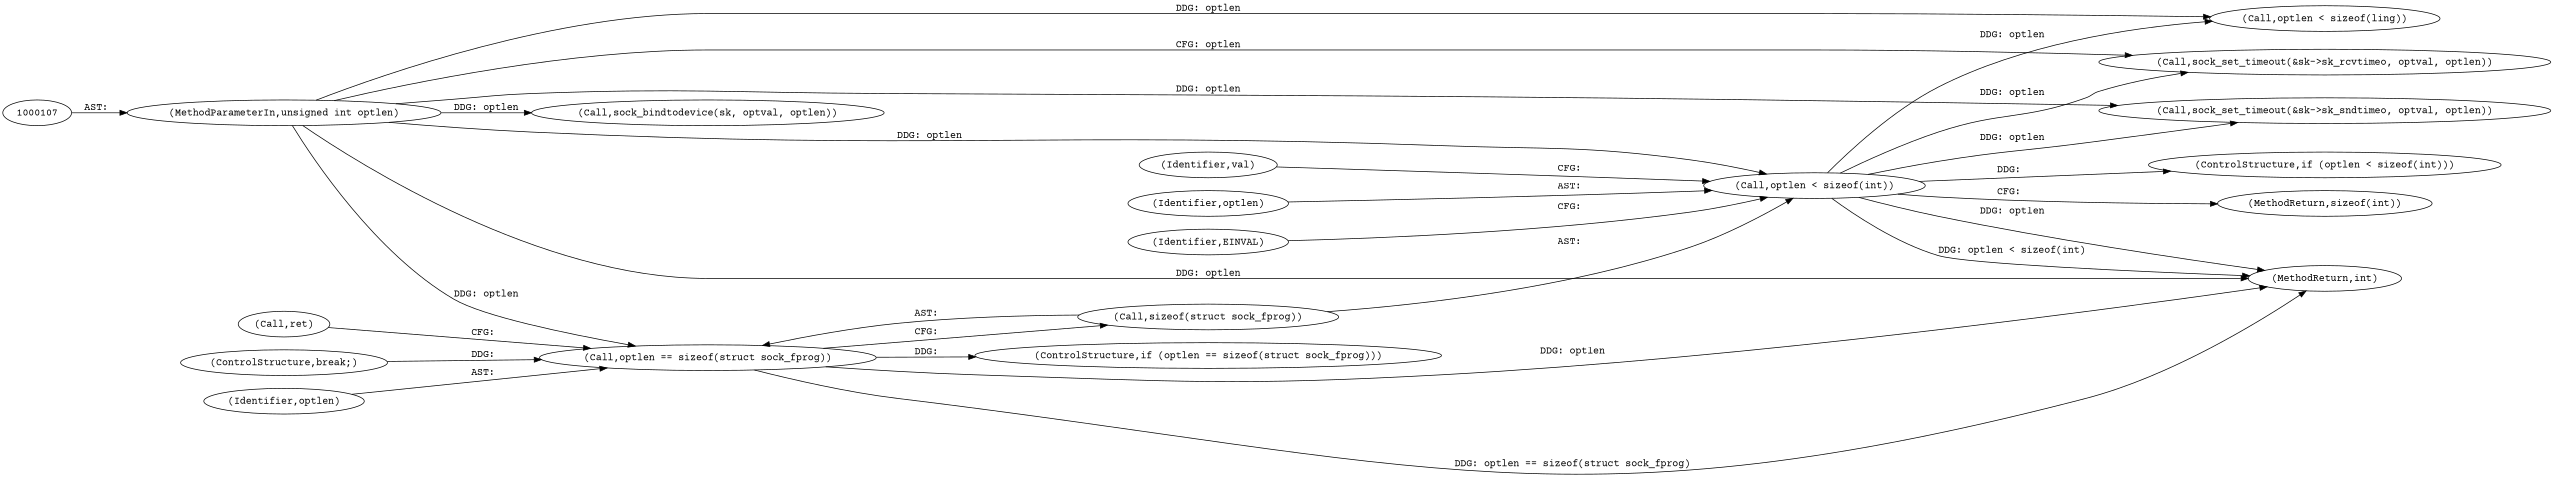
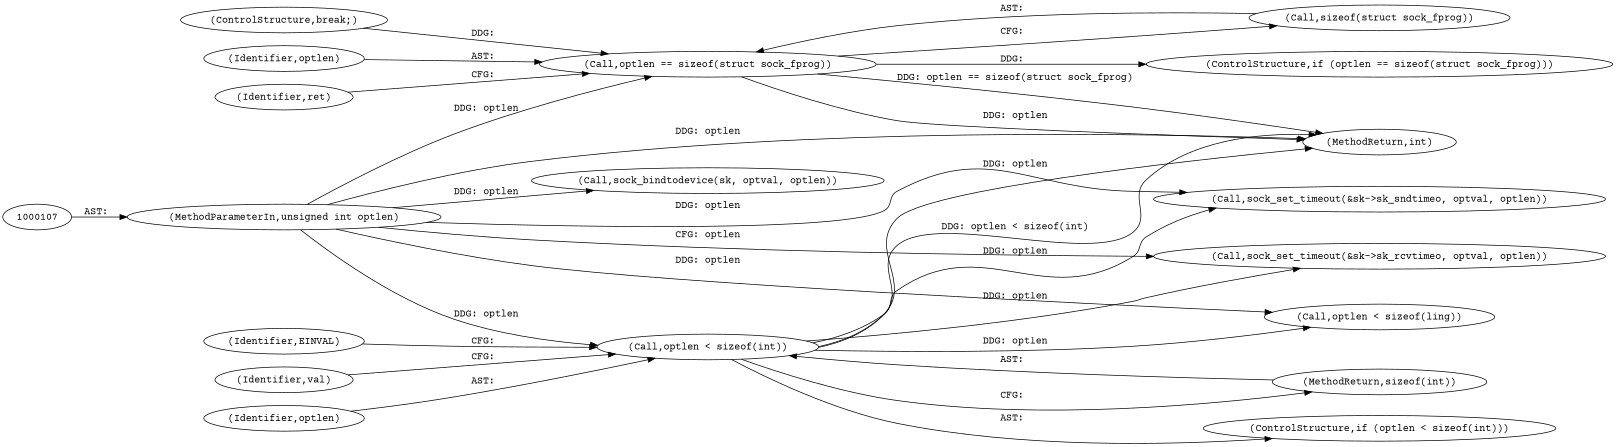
(2012, 170) -> (1015, 418)
(1552, 283) -> (1035, 372)
(284, 324) -> (284, 97)
